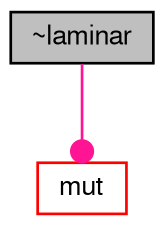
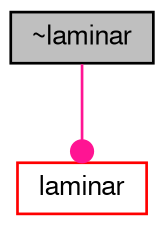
(82, 188) -> (82, 188)
